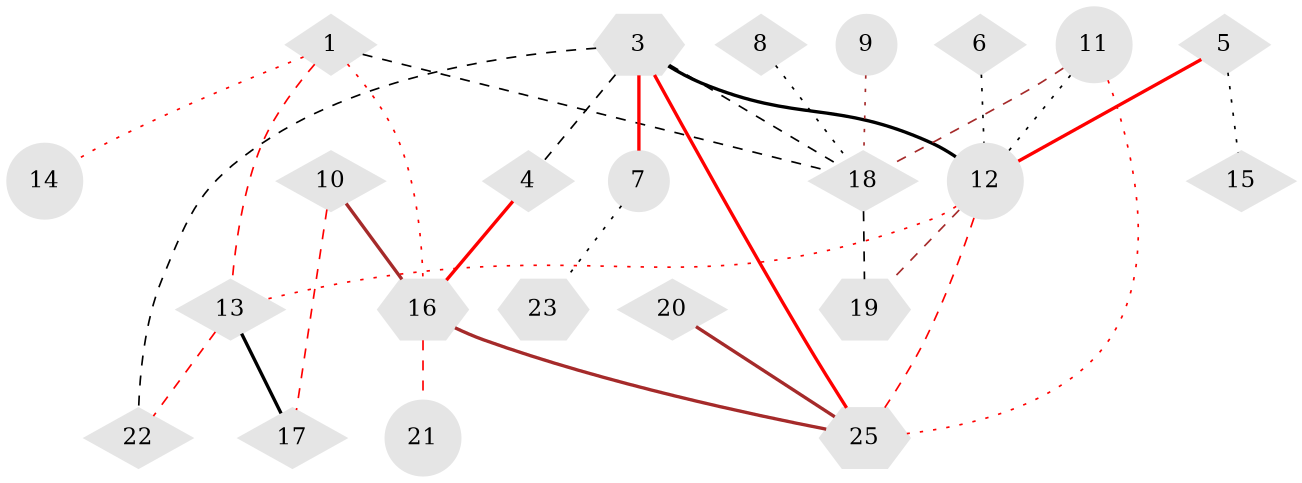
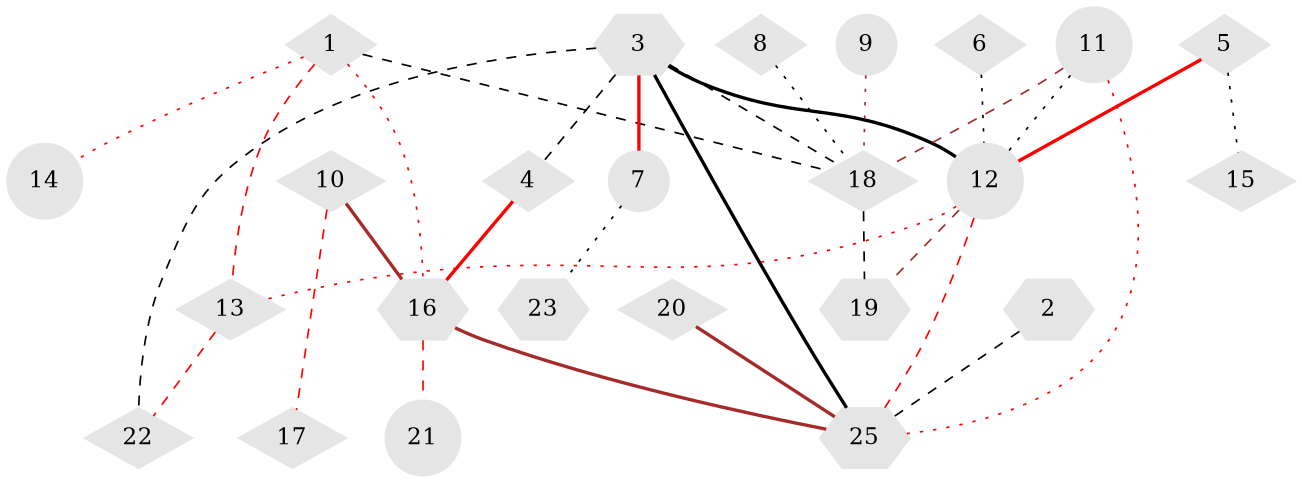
(748, 243) -> (748, 243)
none -> (1049, 310)
(261, 374) -> none
